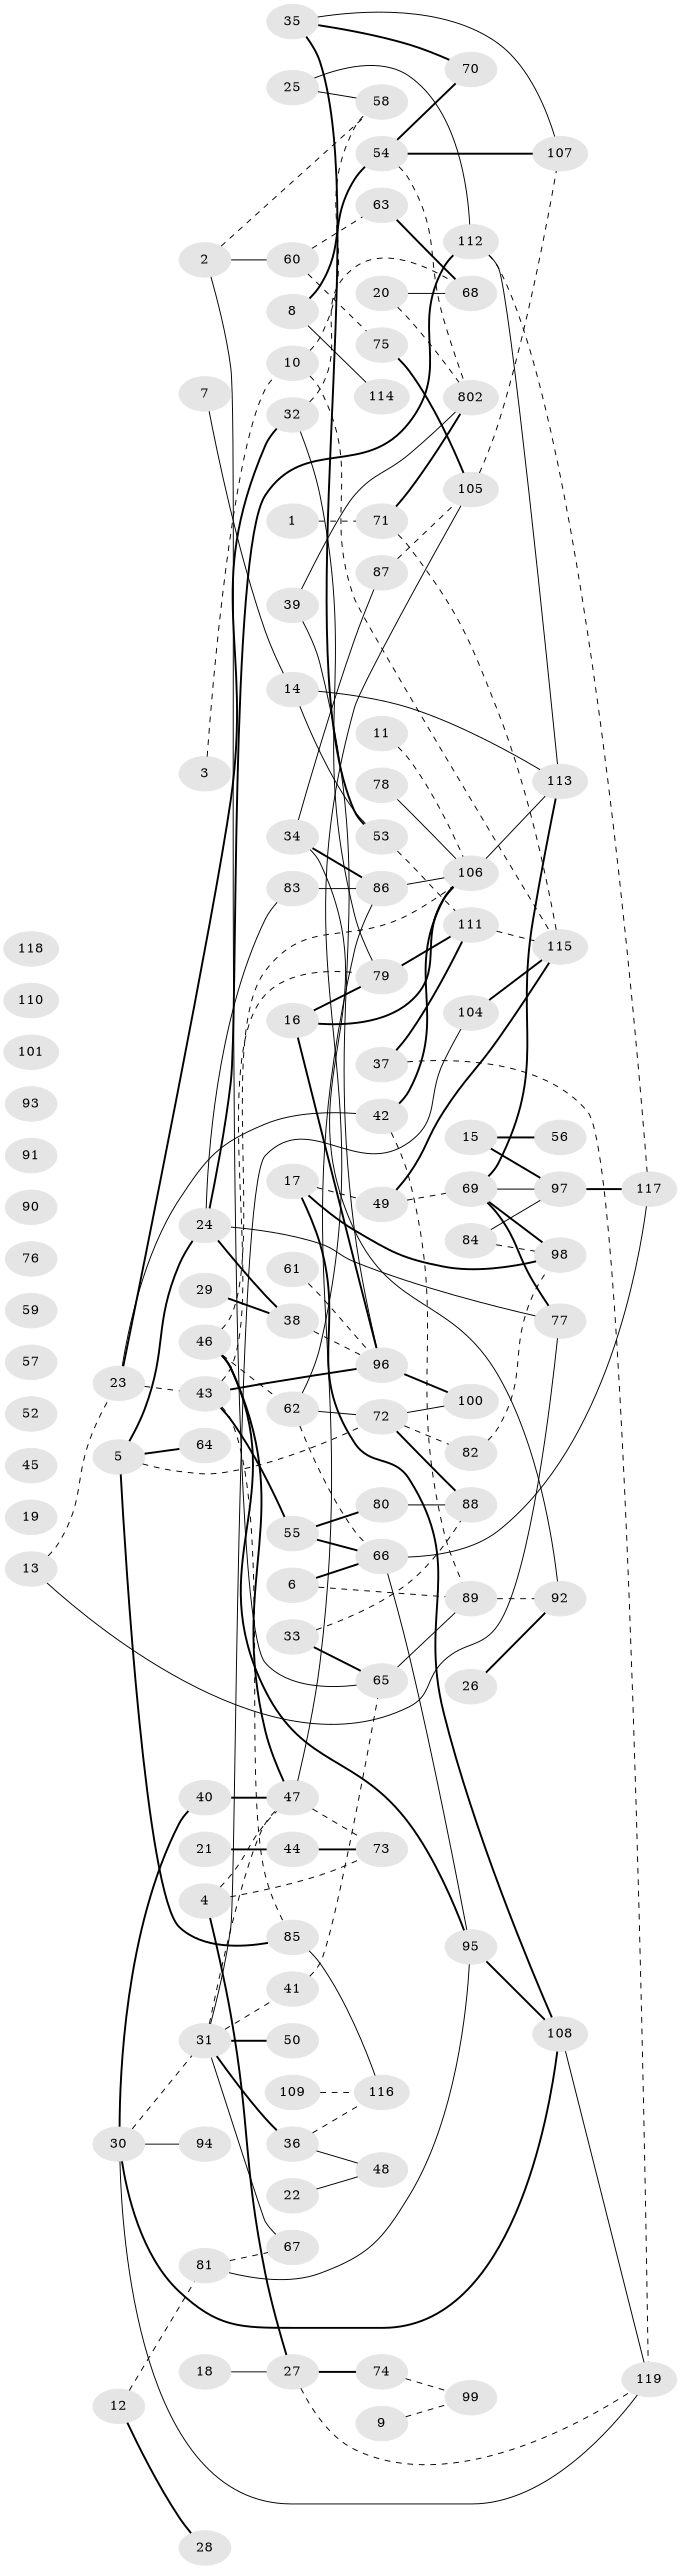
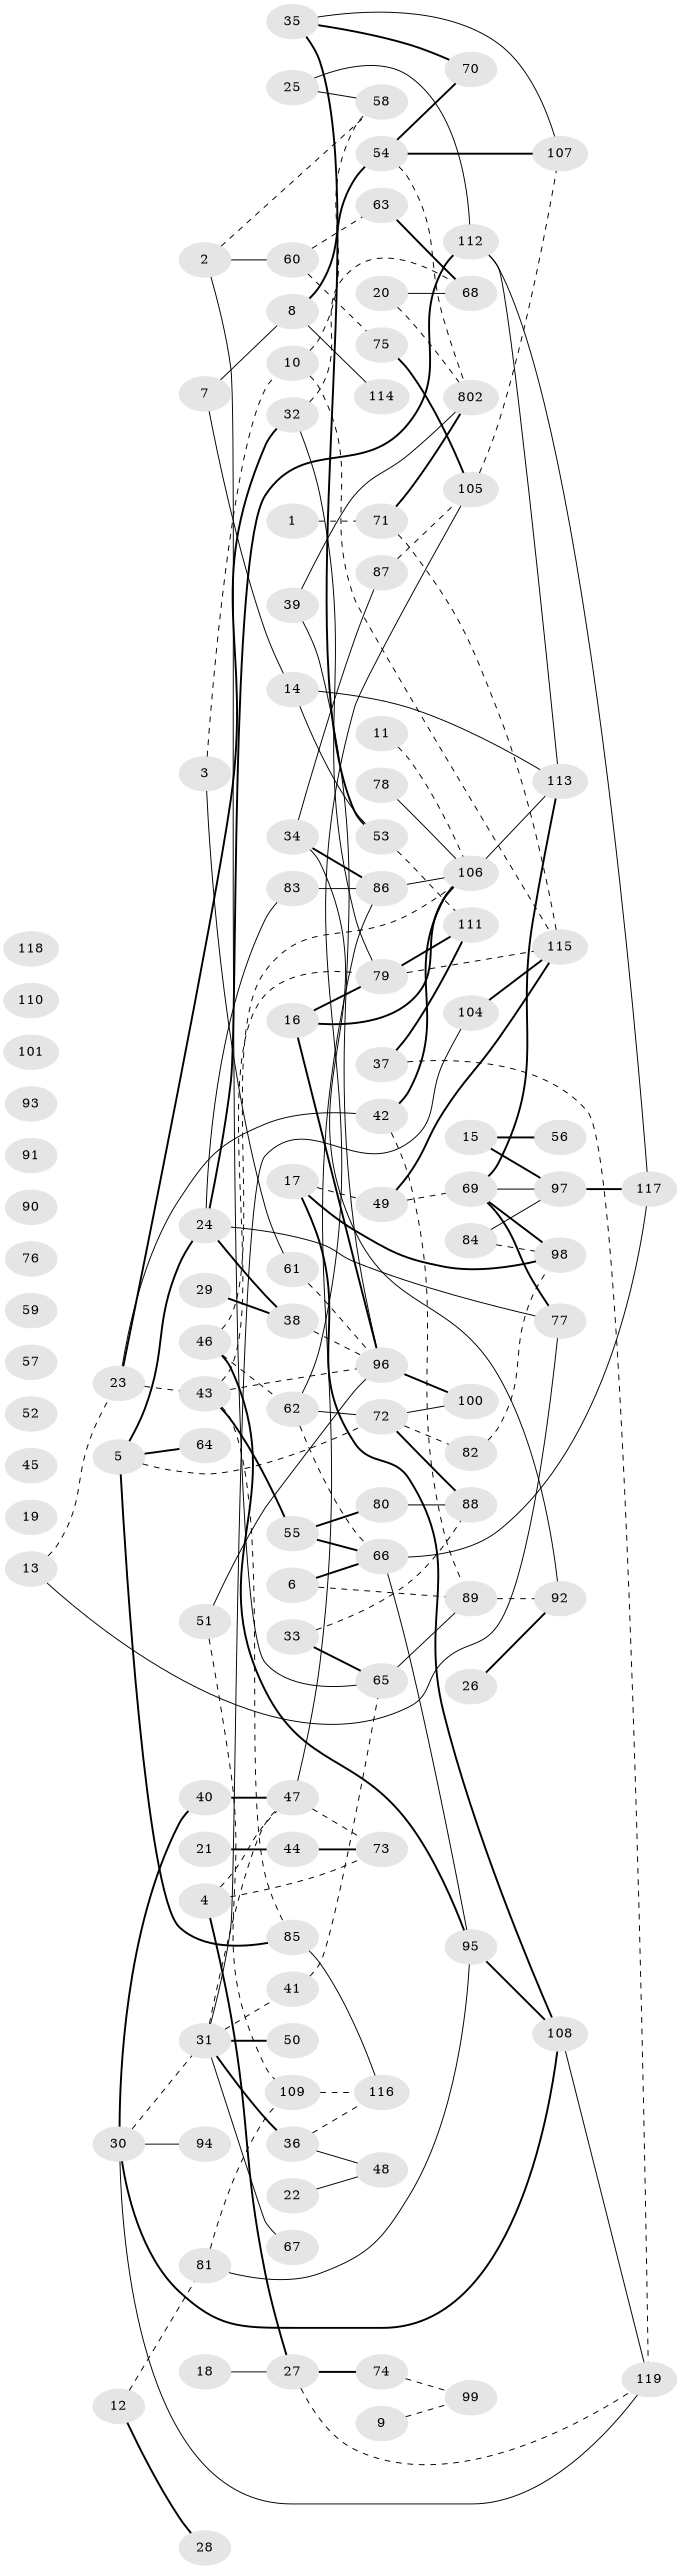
none -> (249, 353)
(598, 707) -> (598, 707)
(516, 936) -> (470, 962)
none -> (226, 1002)
(293, 1379) -> (293, 1379)
(258, 1556) -> none
none -> (205, 1622)
(249, 2257) -> (236, 2174)
